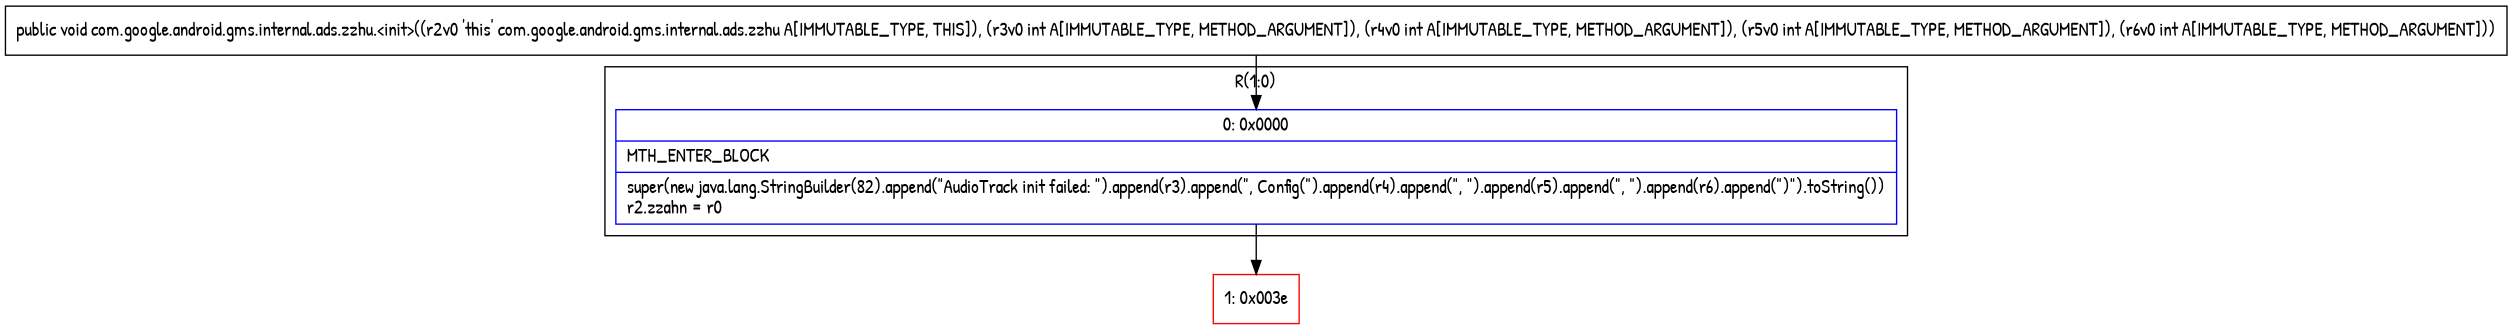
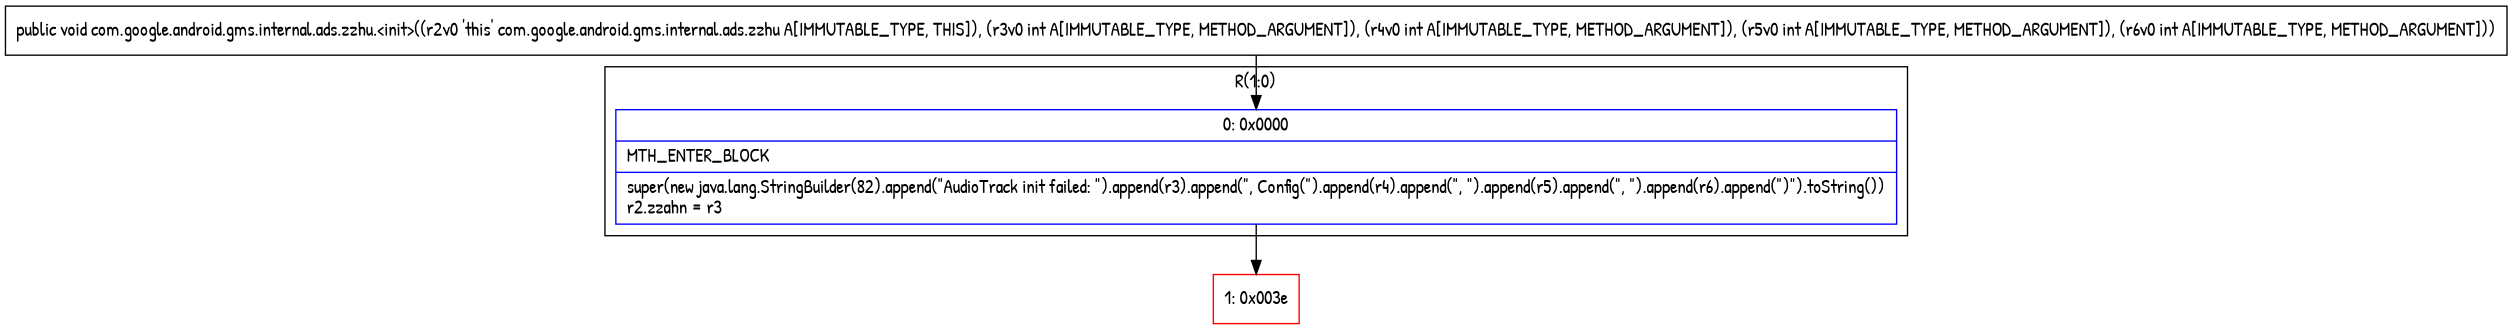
(674, 208) -> (674, 208)
